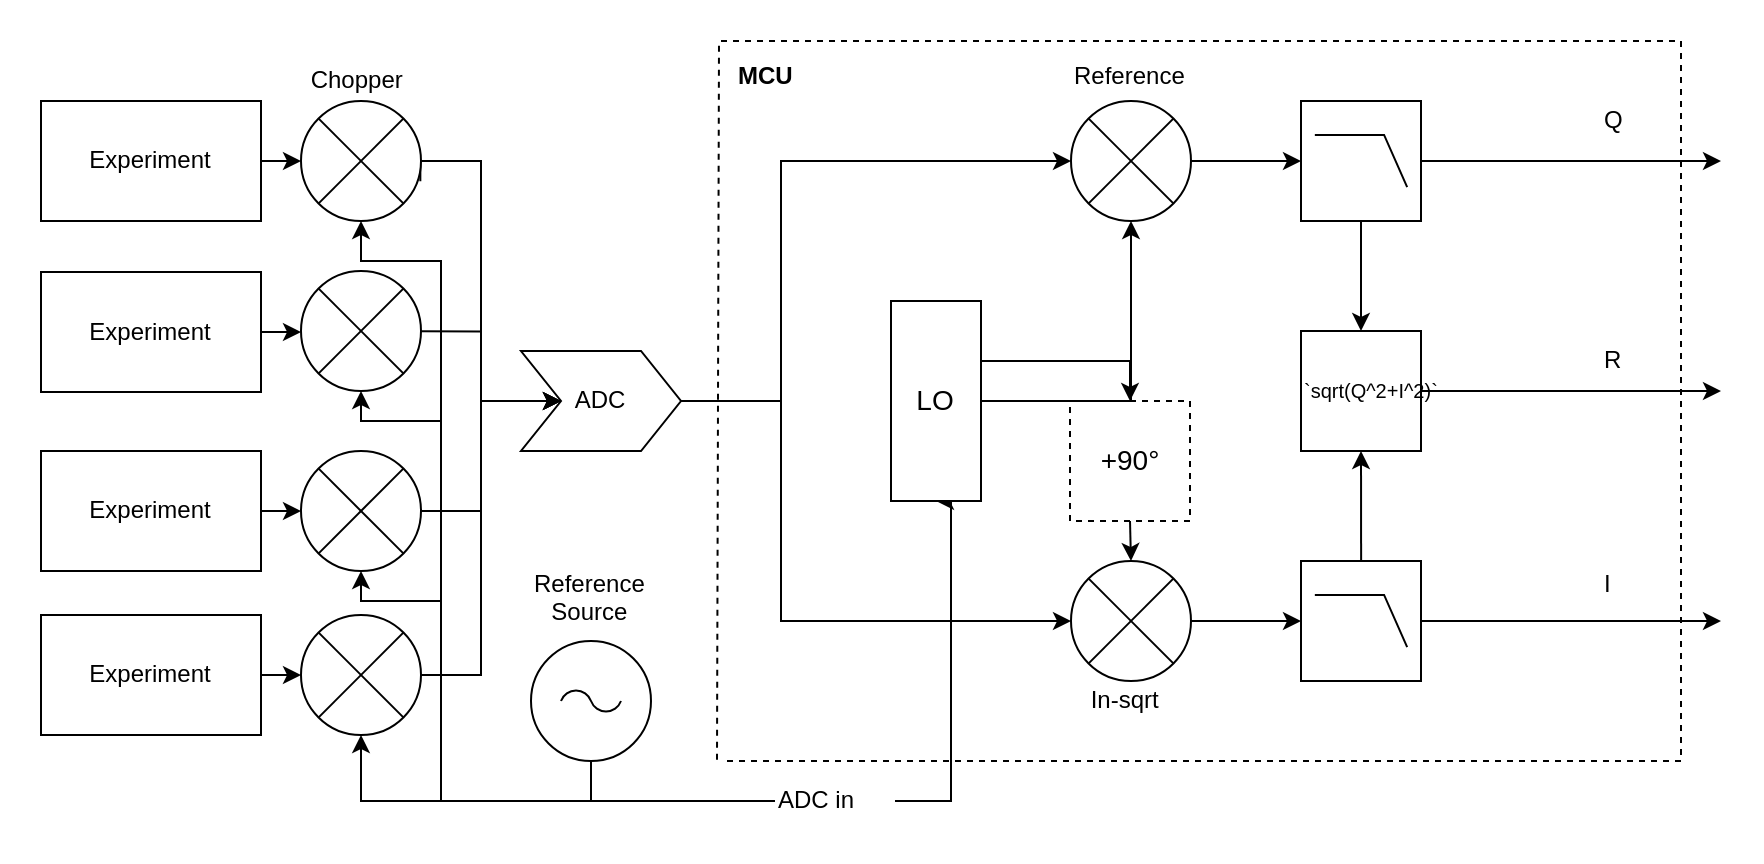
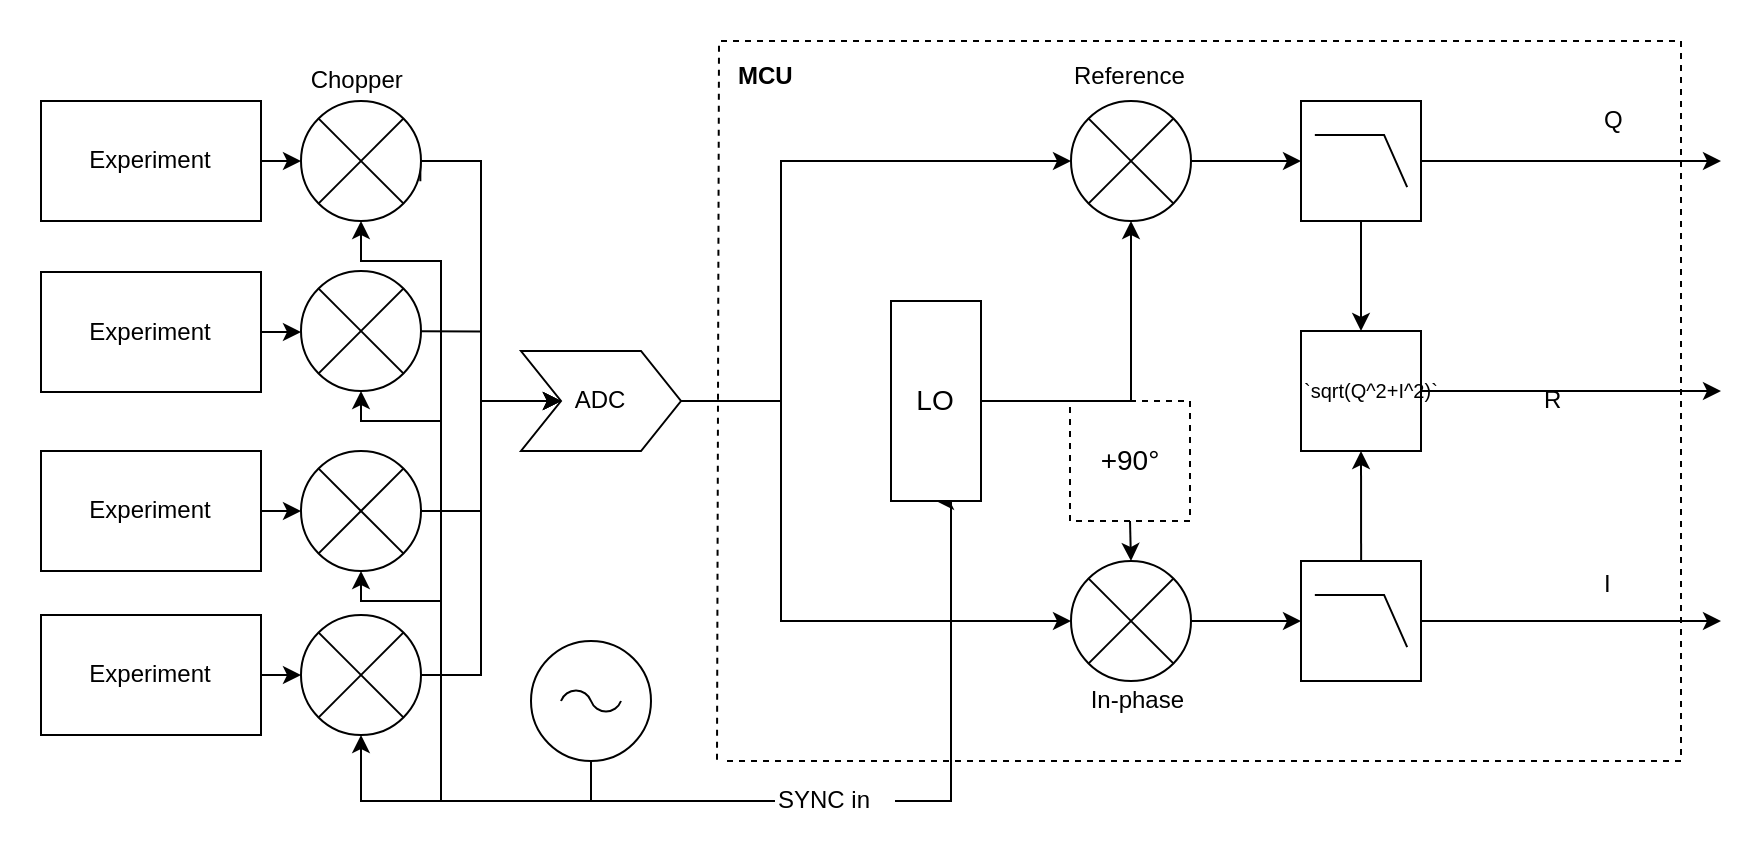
(1053, 361) -> none
(1621, 361) -> (1561, 401)
(601, 595) -> none
(1132, 701) -> (1139, 701)
(813, 801) -> (820, 801)
